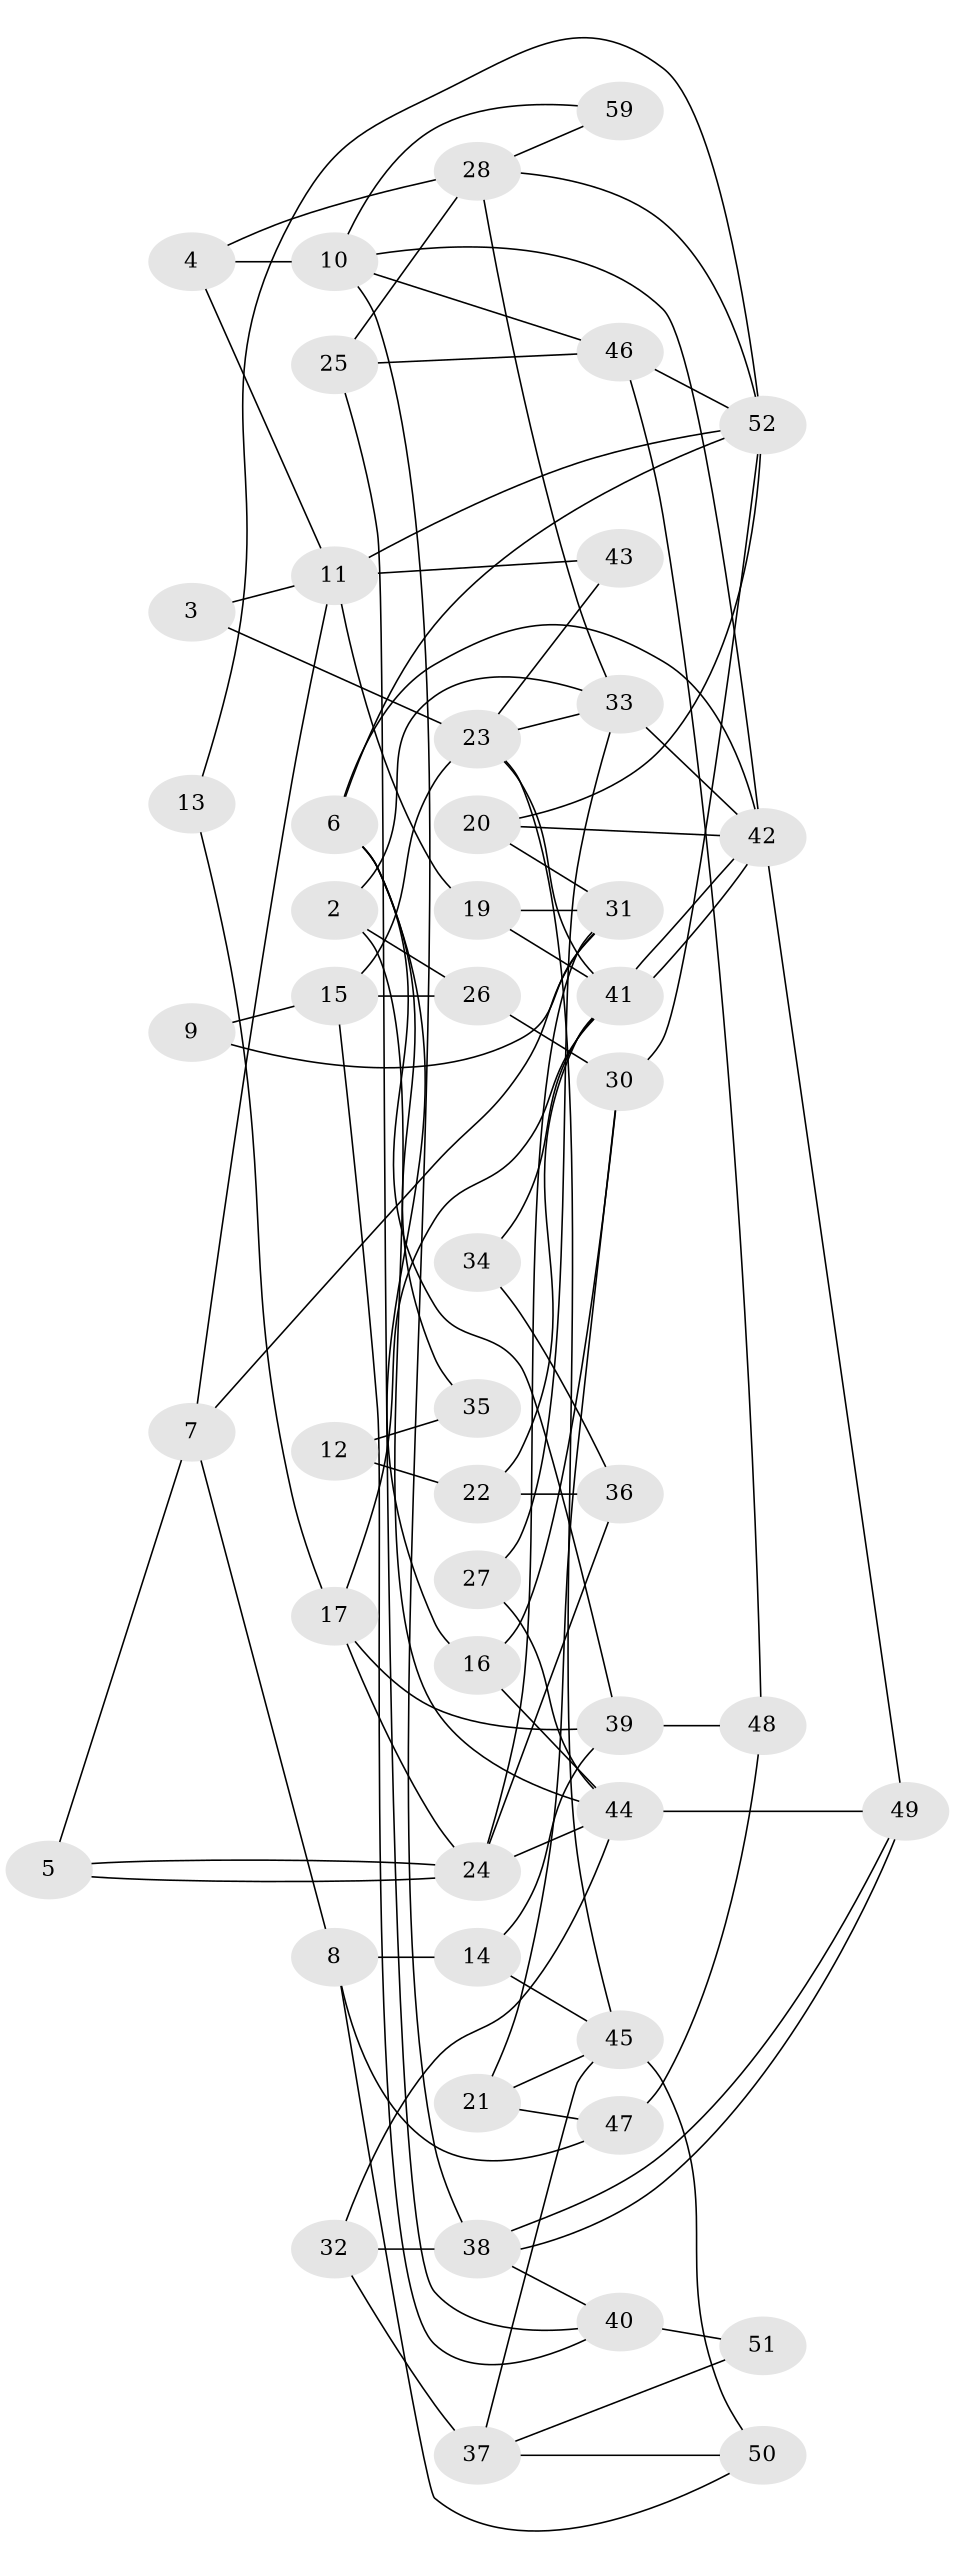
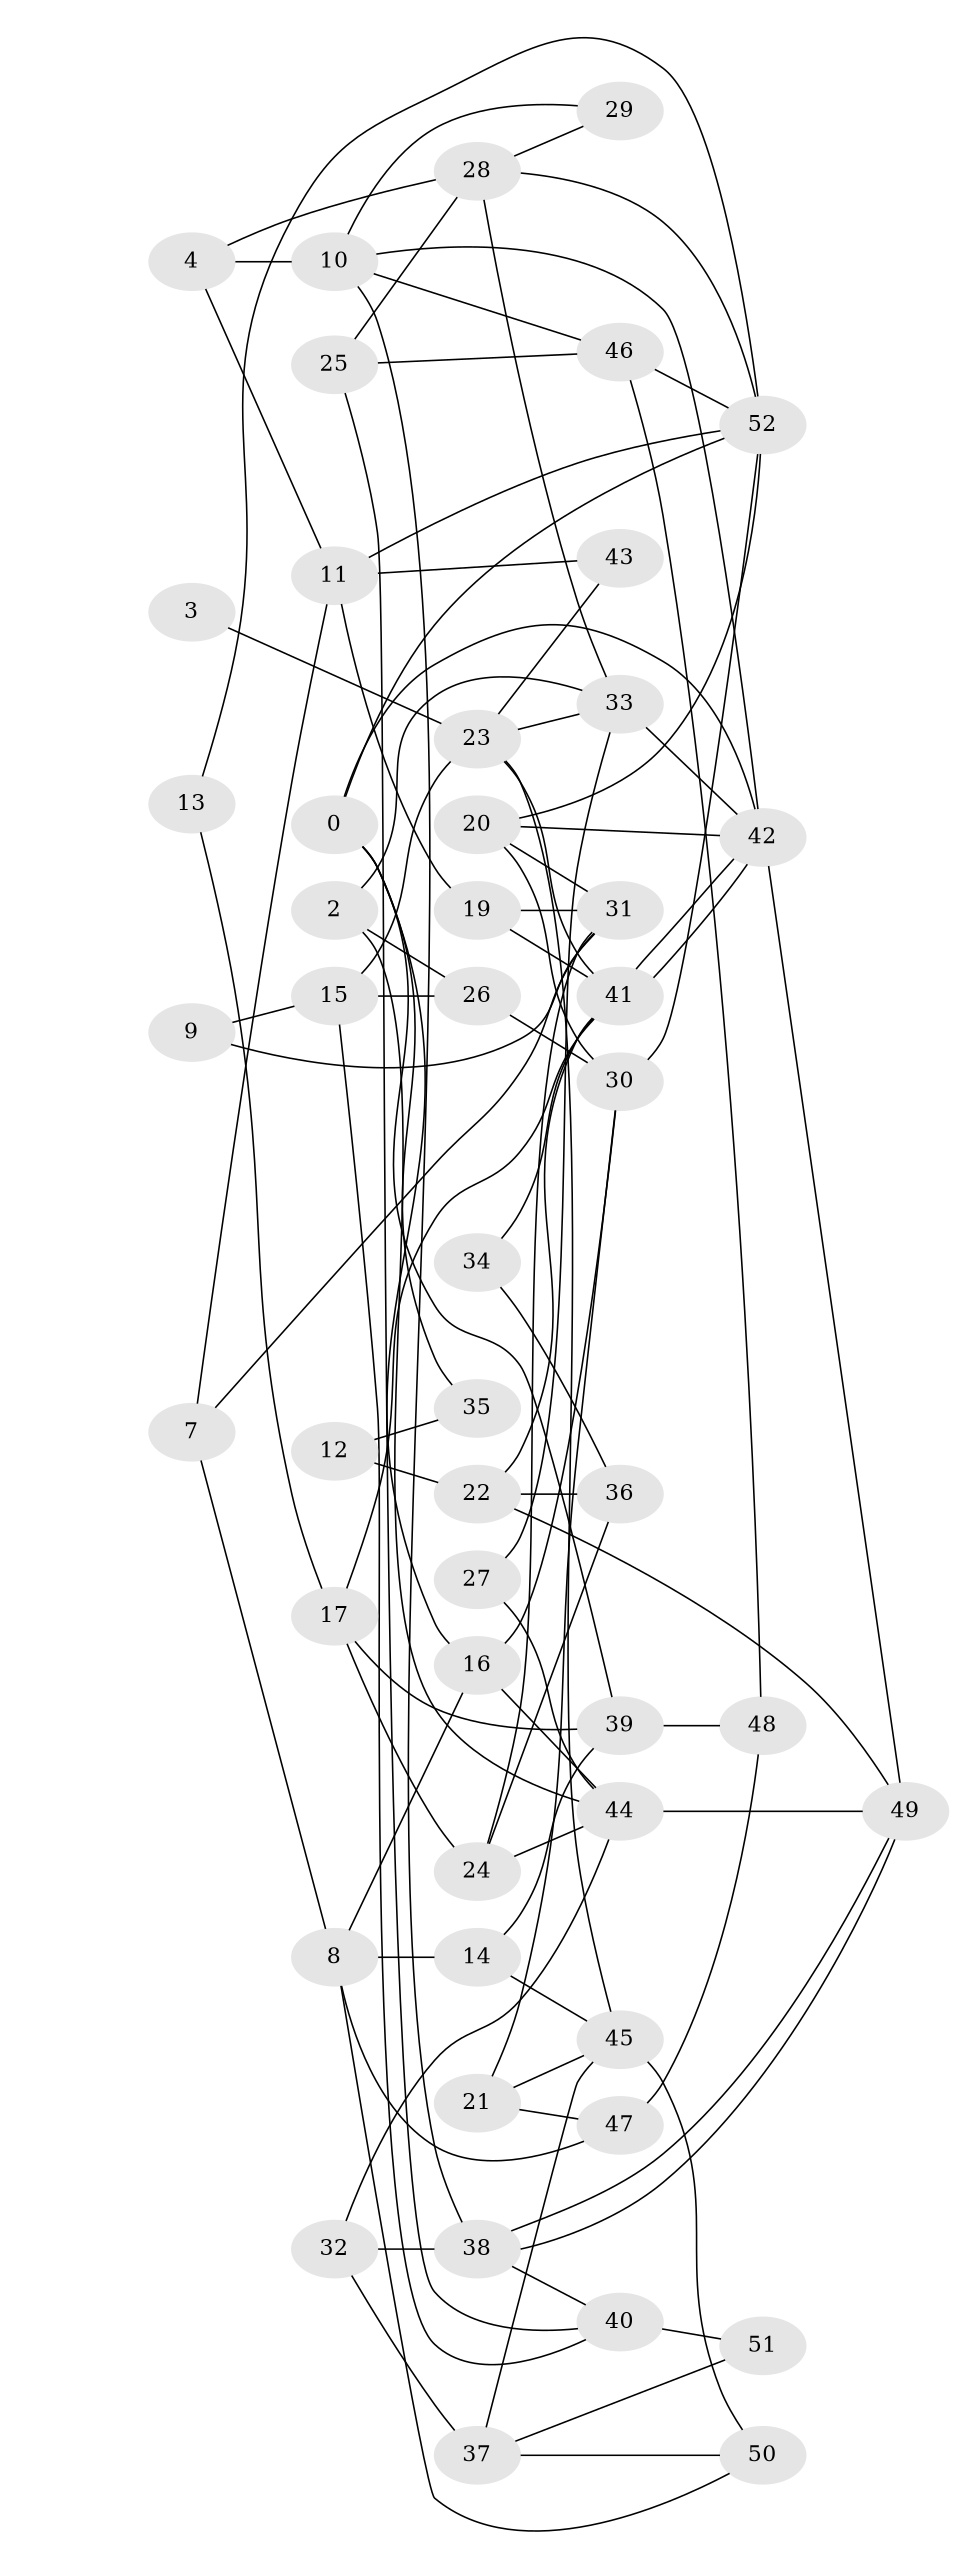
(620, 111) -> (620, 111)
(263, 594) -> none
(335, 825) -> (335, 825)
none -> (546, 936)
none -> (722, 1620)
none -> (423, 1776)
(49, 1870) -> none
